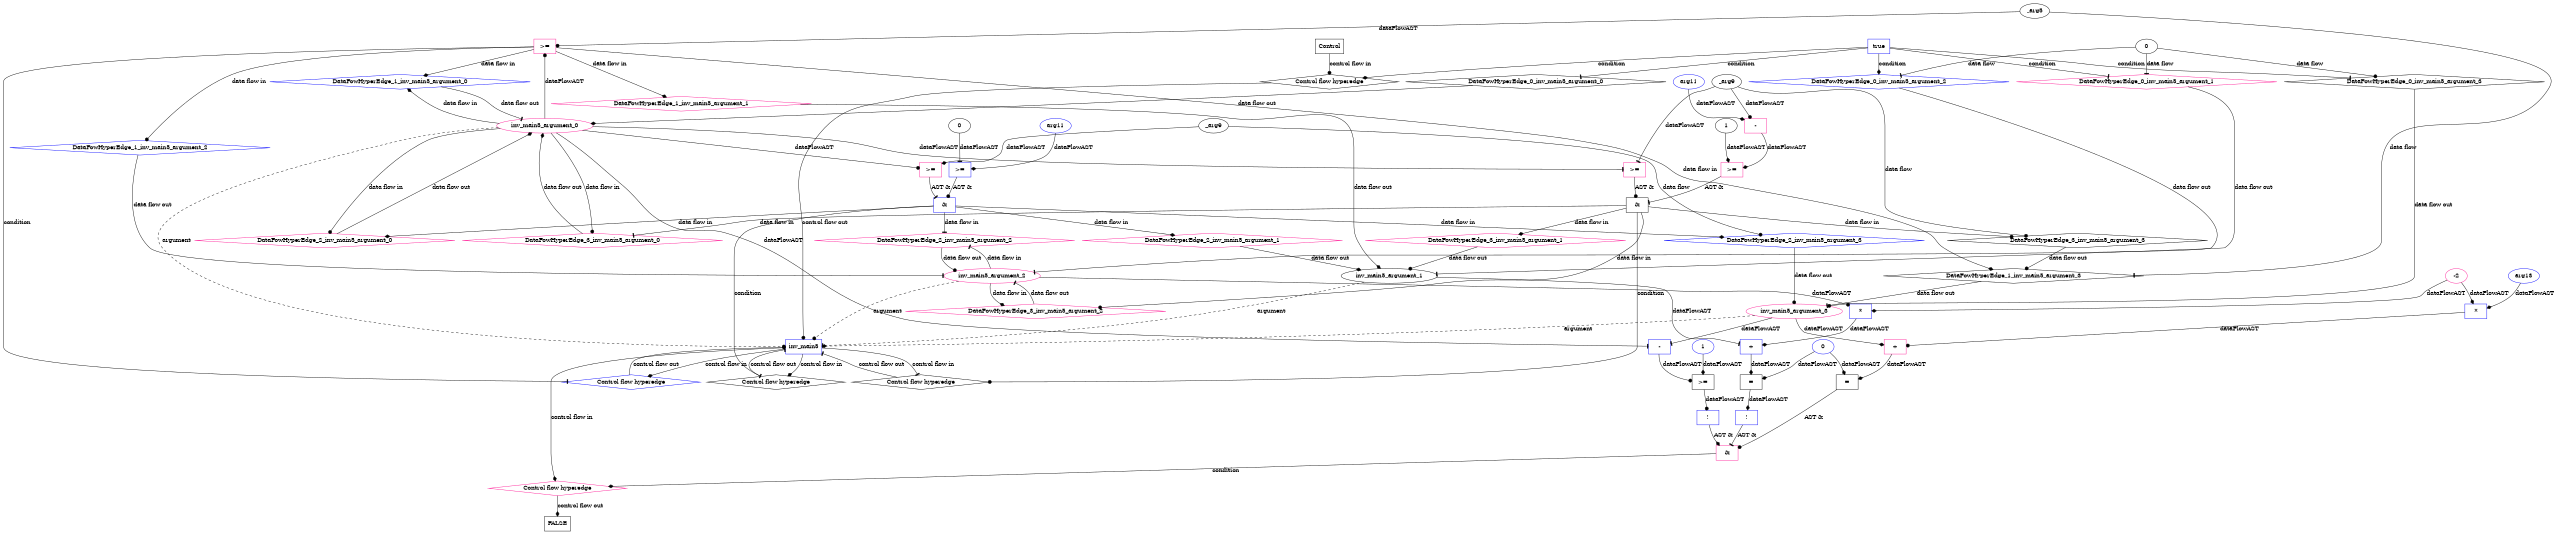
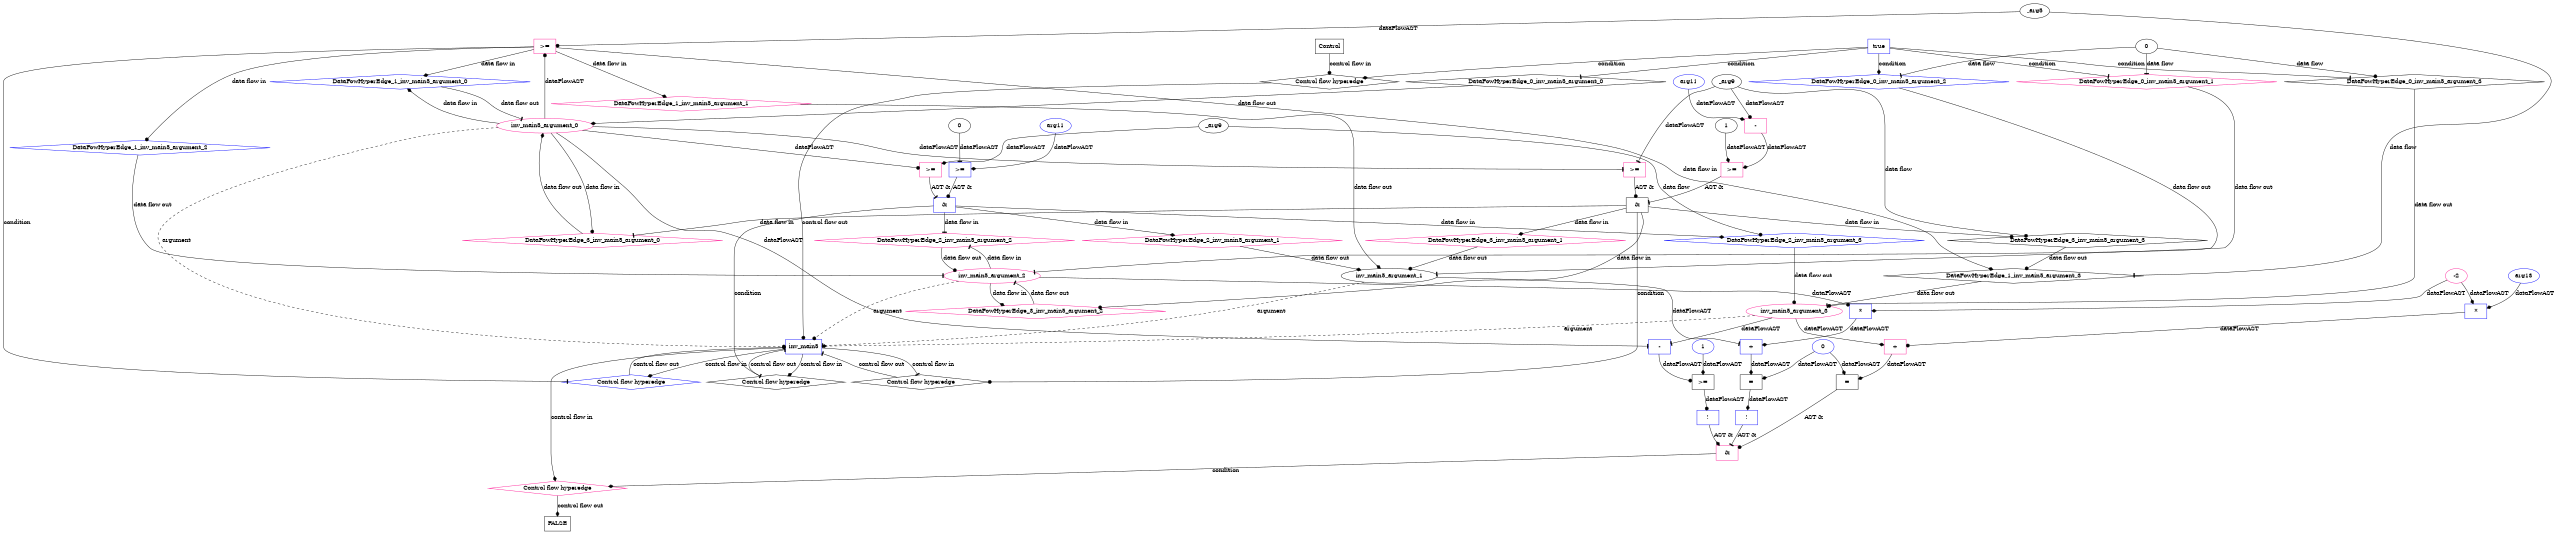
(325, 241) -> none
